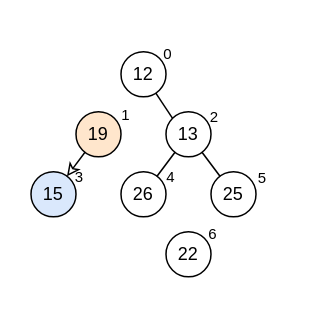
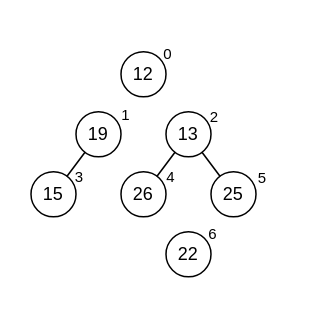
(164, 106) -> none
(98, 134) -> (98, 134)
(74, 167) -> (71, 171)
(53, 194) -> (53, 194)
